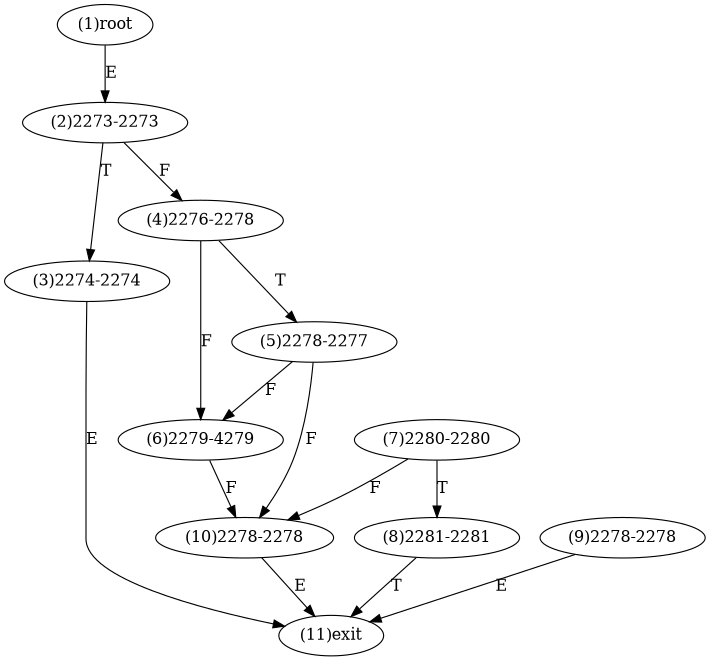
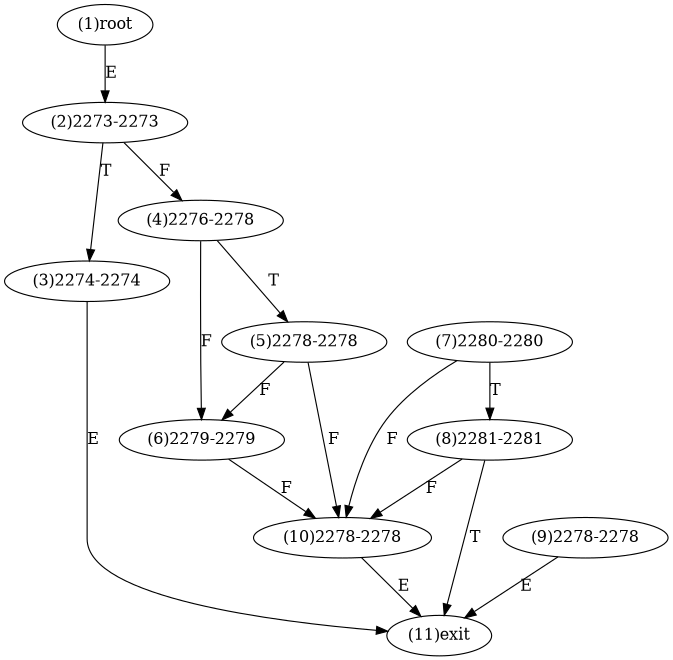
(314, 342) -> (304, 342)
(201, 440) -> (202, 440)
none -> (421, 486)
